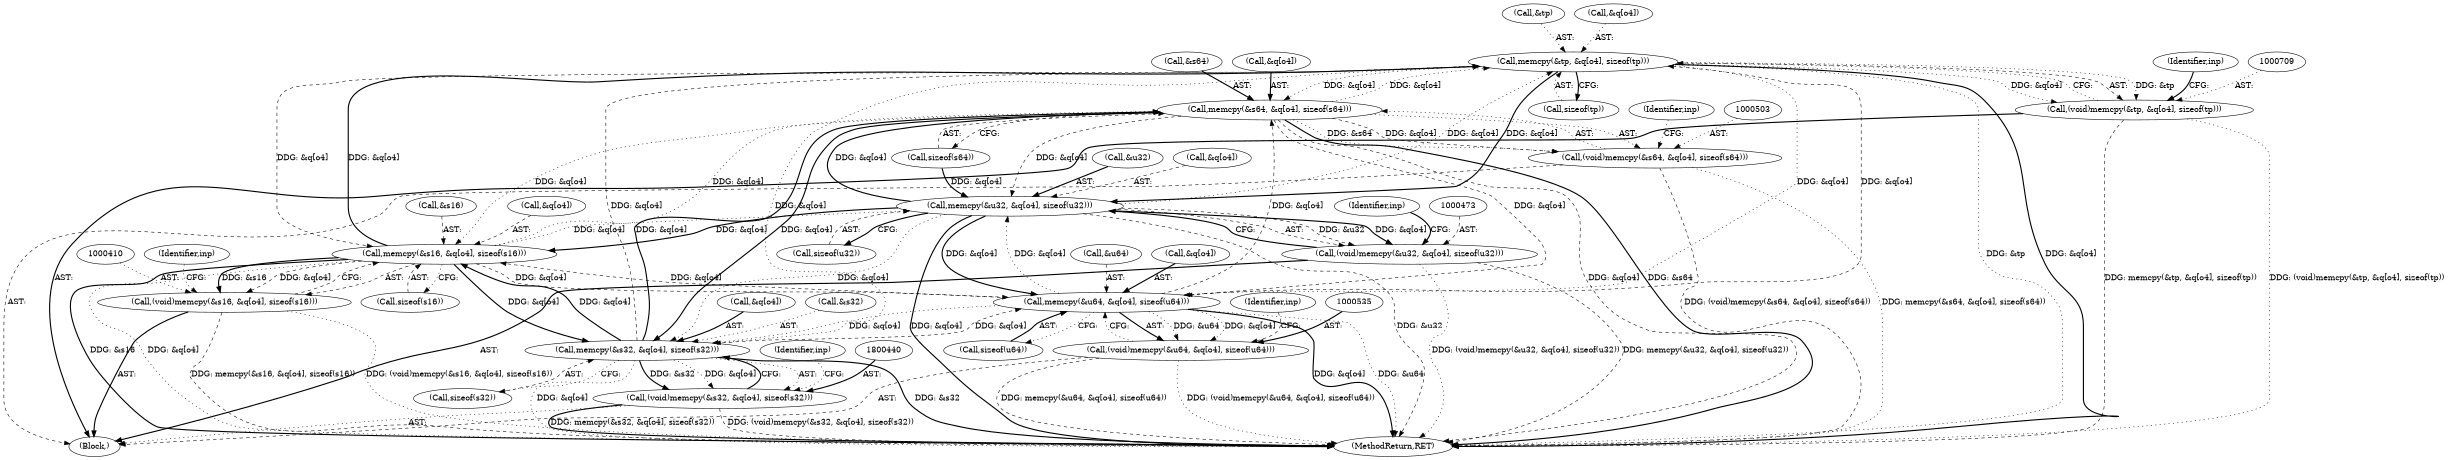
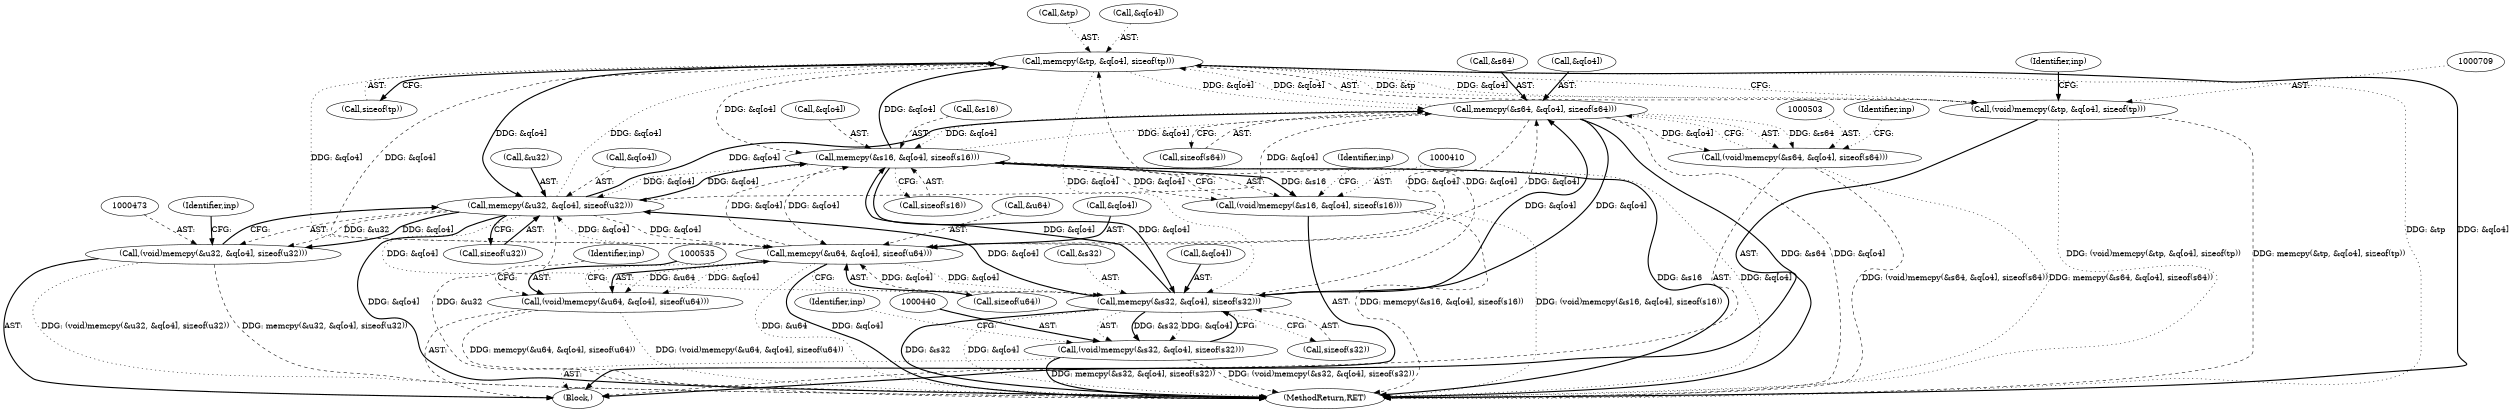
(1586, 134) -> (1735, 134)
(949, 184) -> (879, 230)
(861, 218) -> (520, 232)
(953, 271) -> (677, 238)
(884, 350) -> (919, 302)
